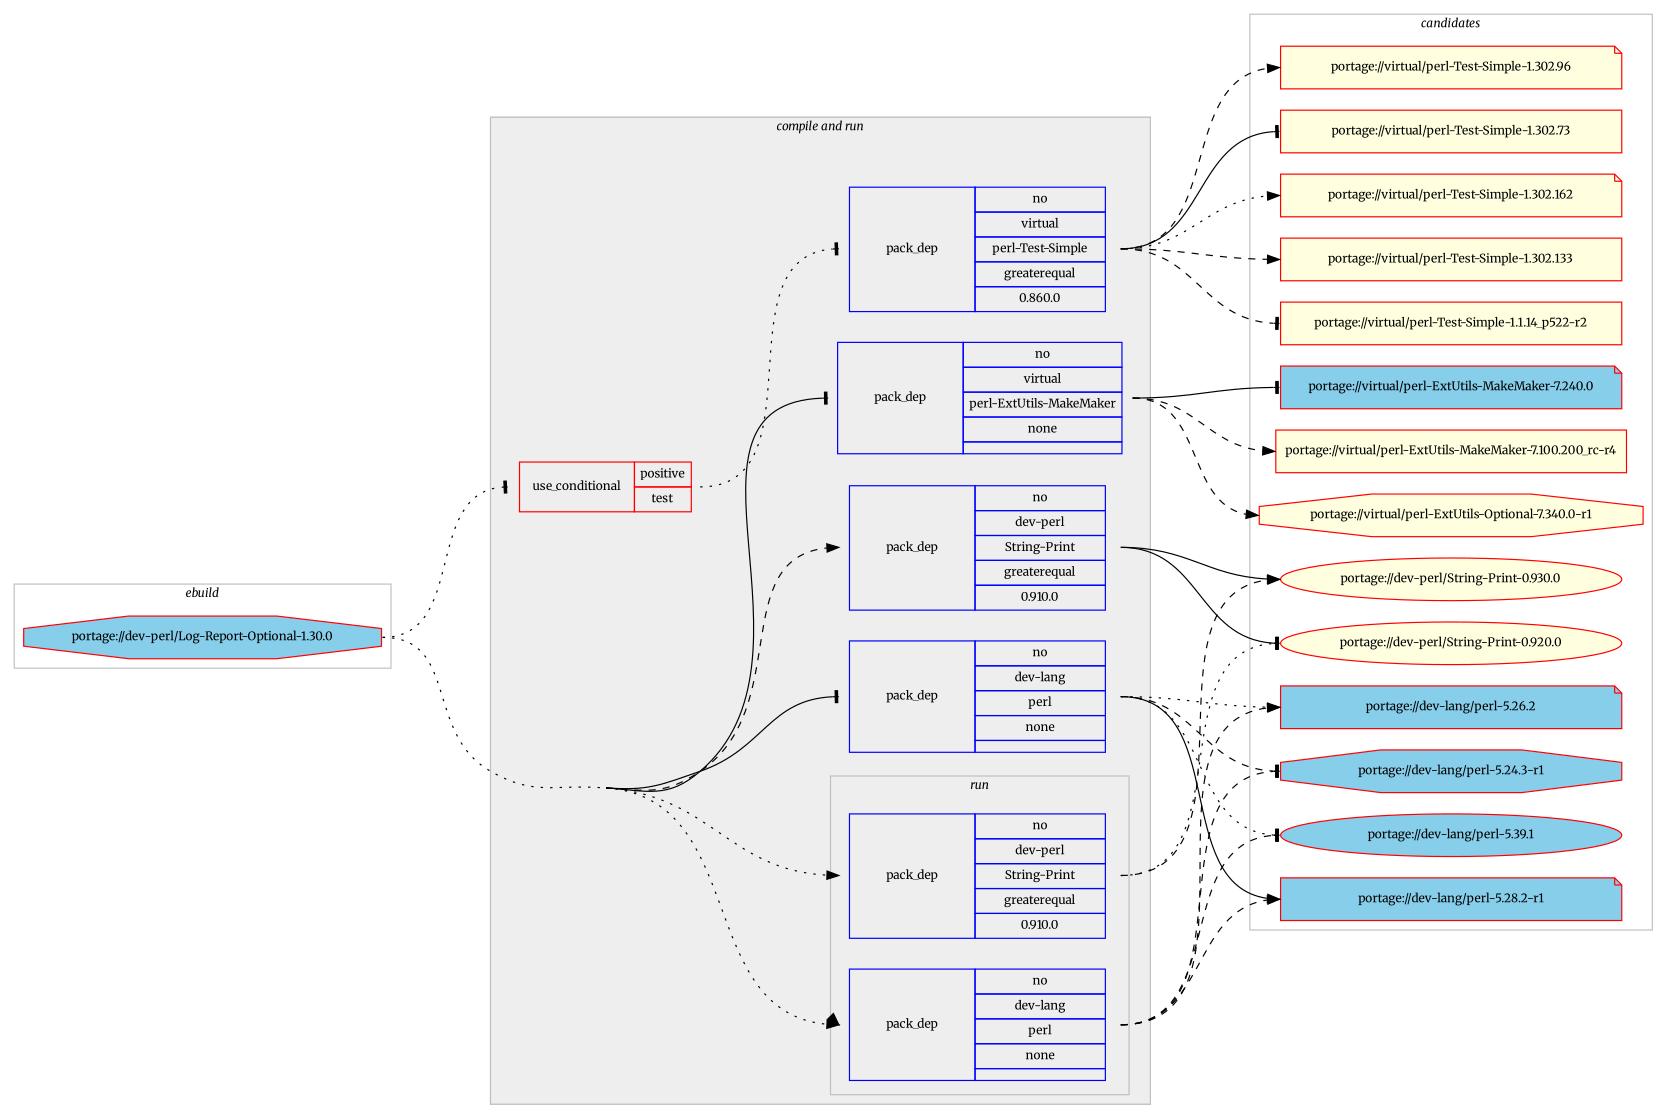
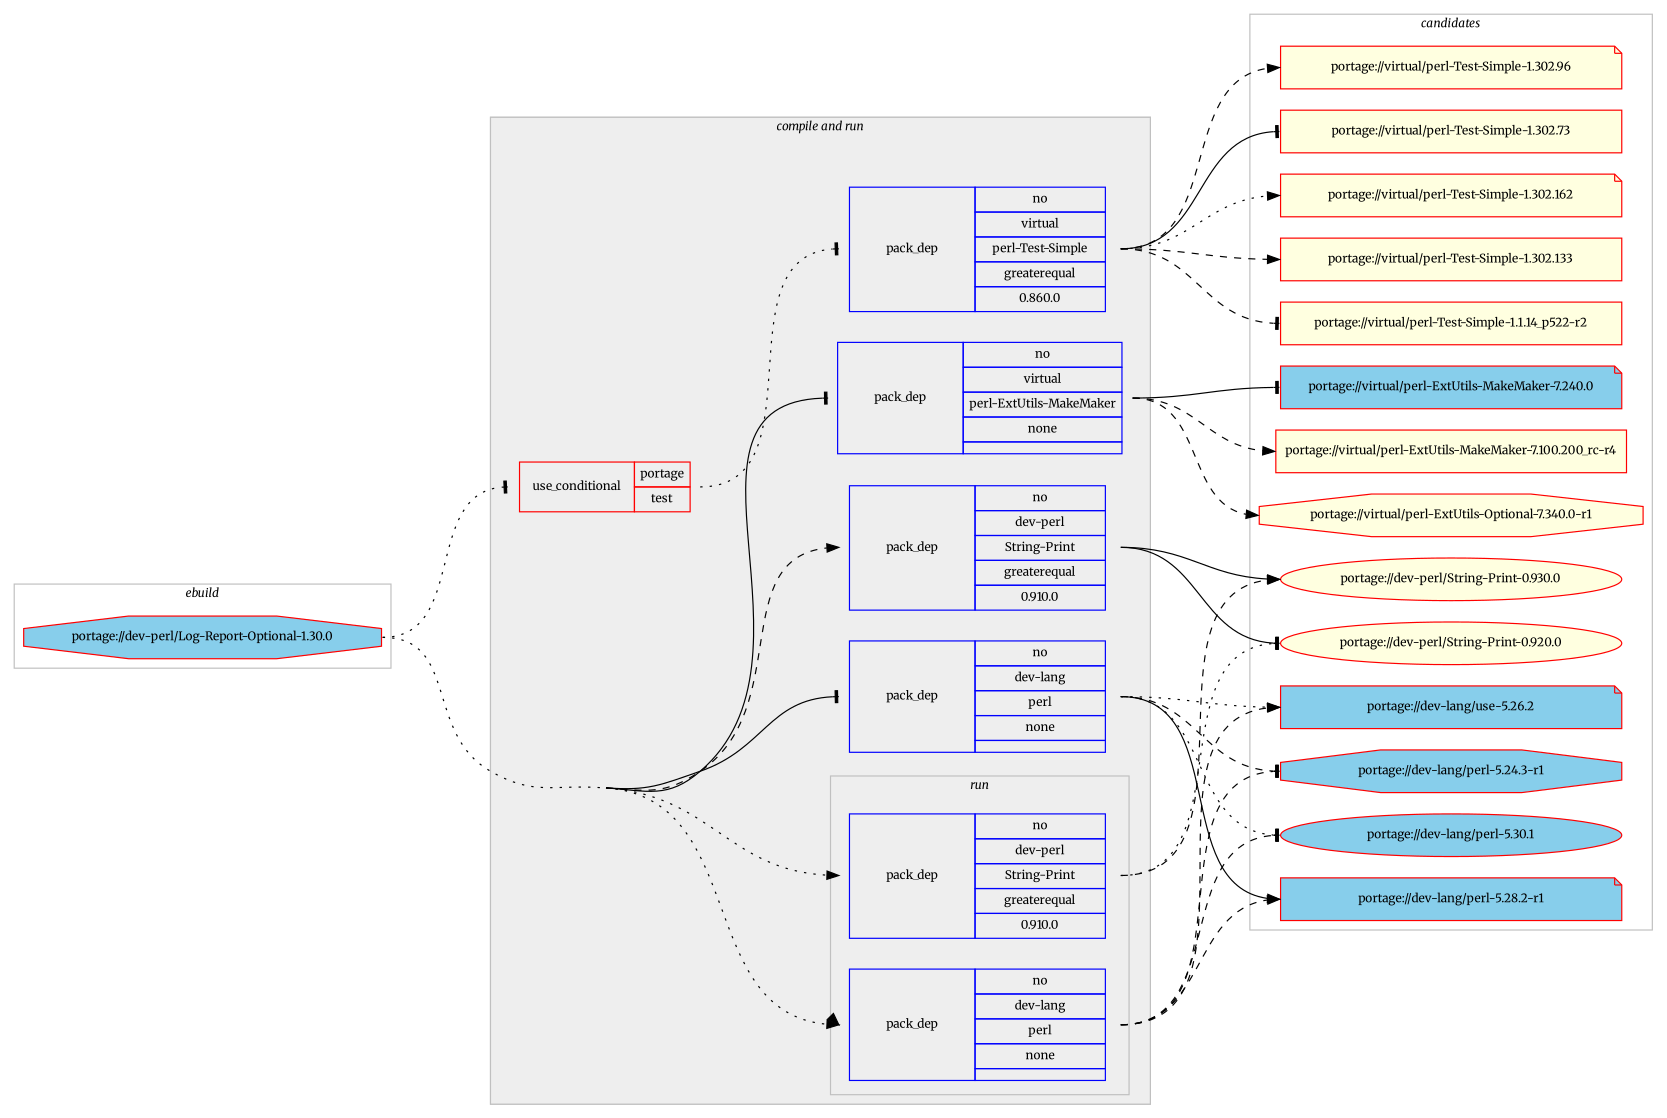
(663, 474) -> (662, 474)
(1451, 707) -> (1451, 707)
(1451, 835) -> (1451, 835)
